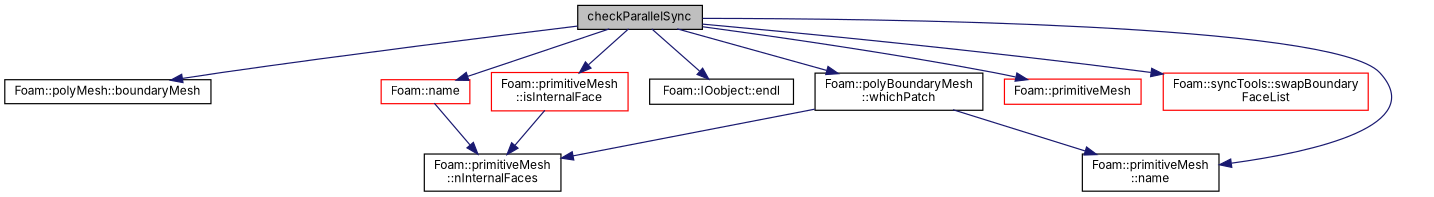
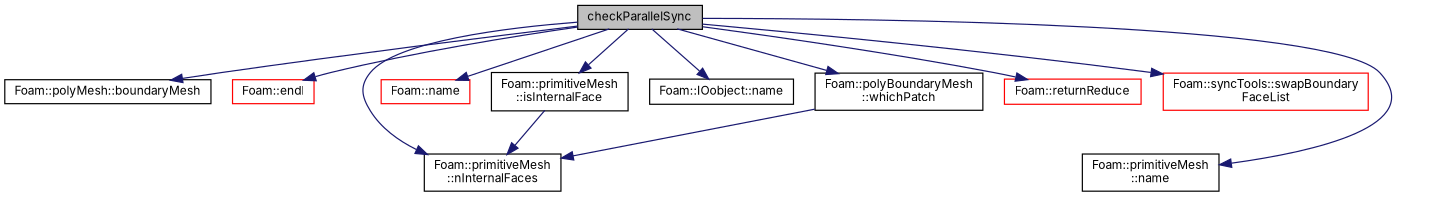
none -> (273, 92)
(560, 92) -> (560, 92)
(722, 92) -> (722, 92)
(1073, 92) -> (1073, 92)
(452, 124) -> (371, 72)
(1019, 130) -> none
